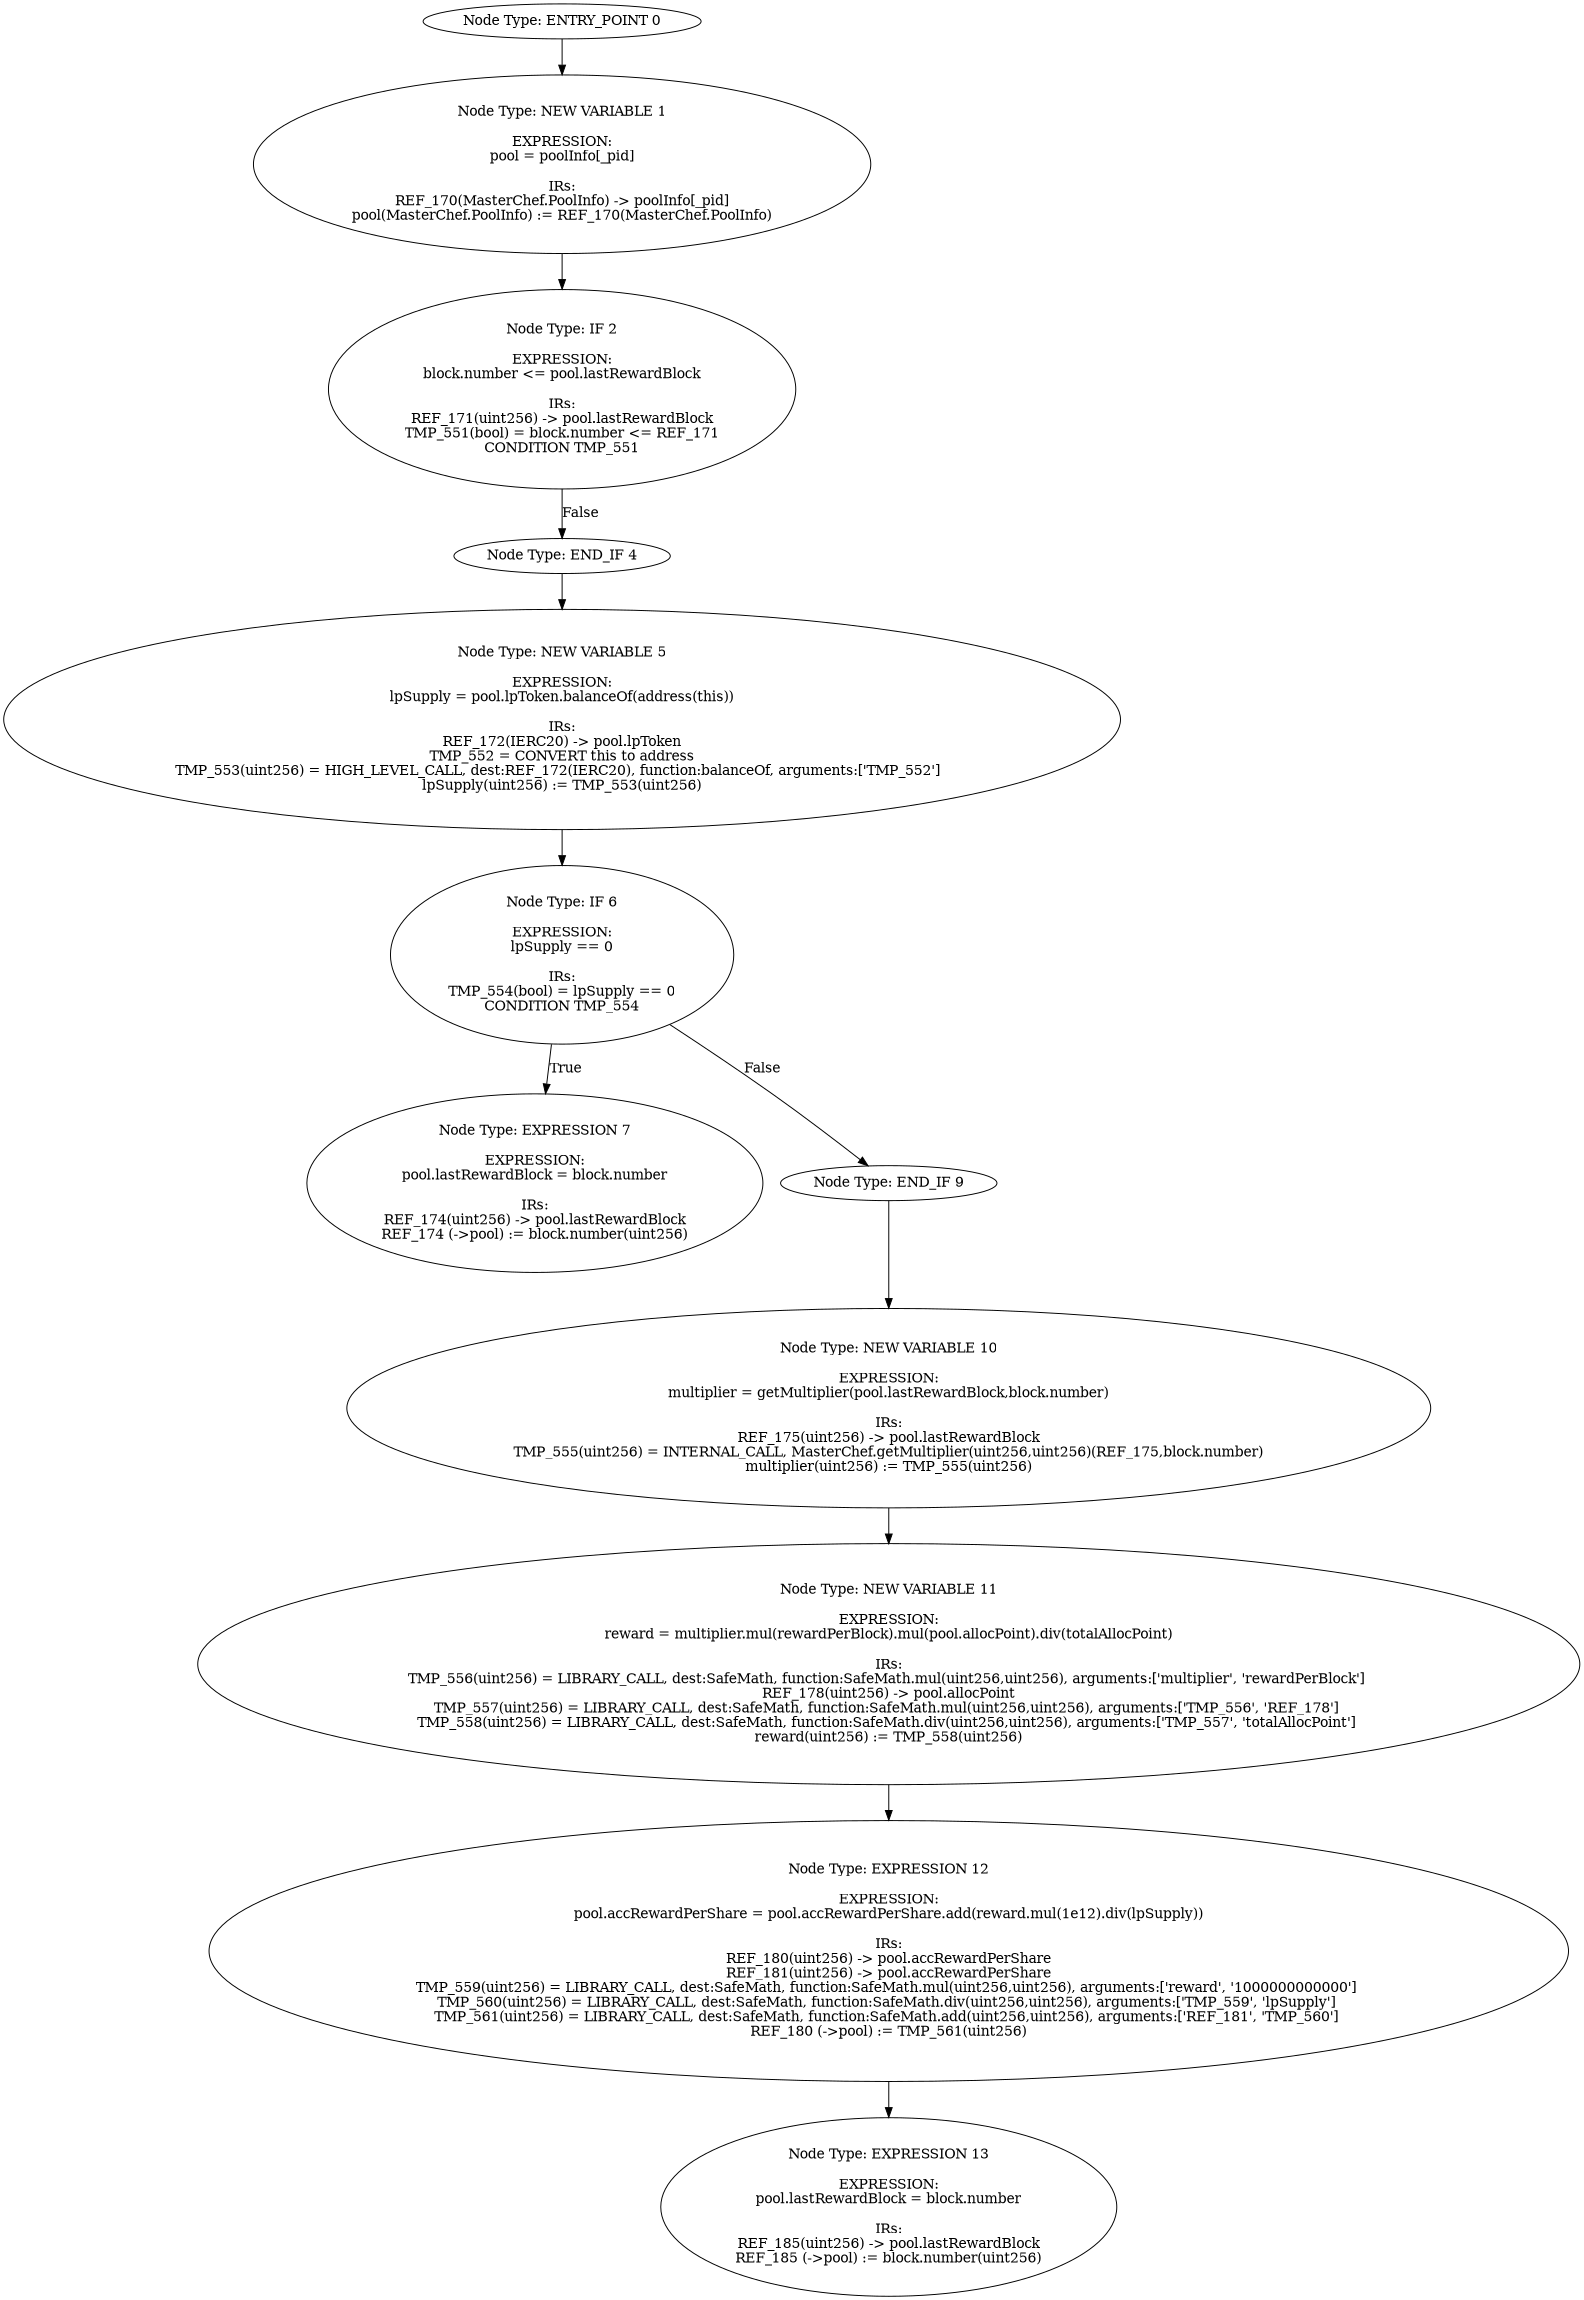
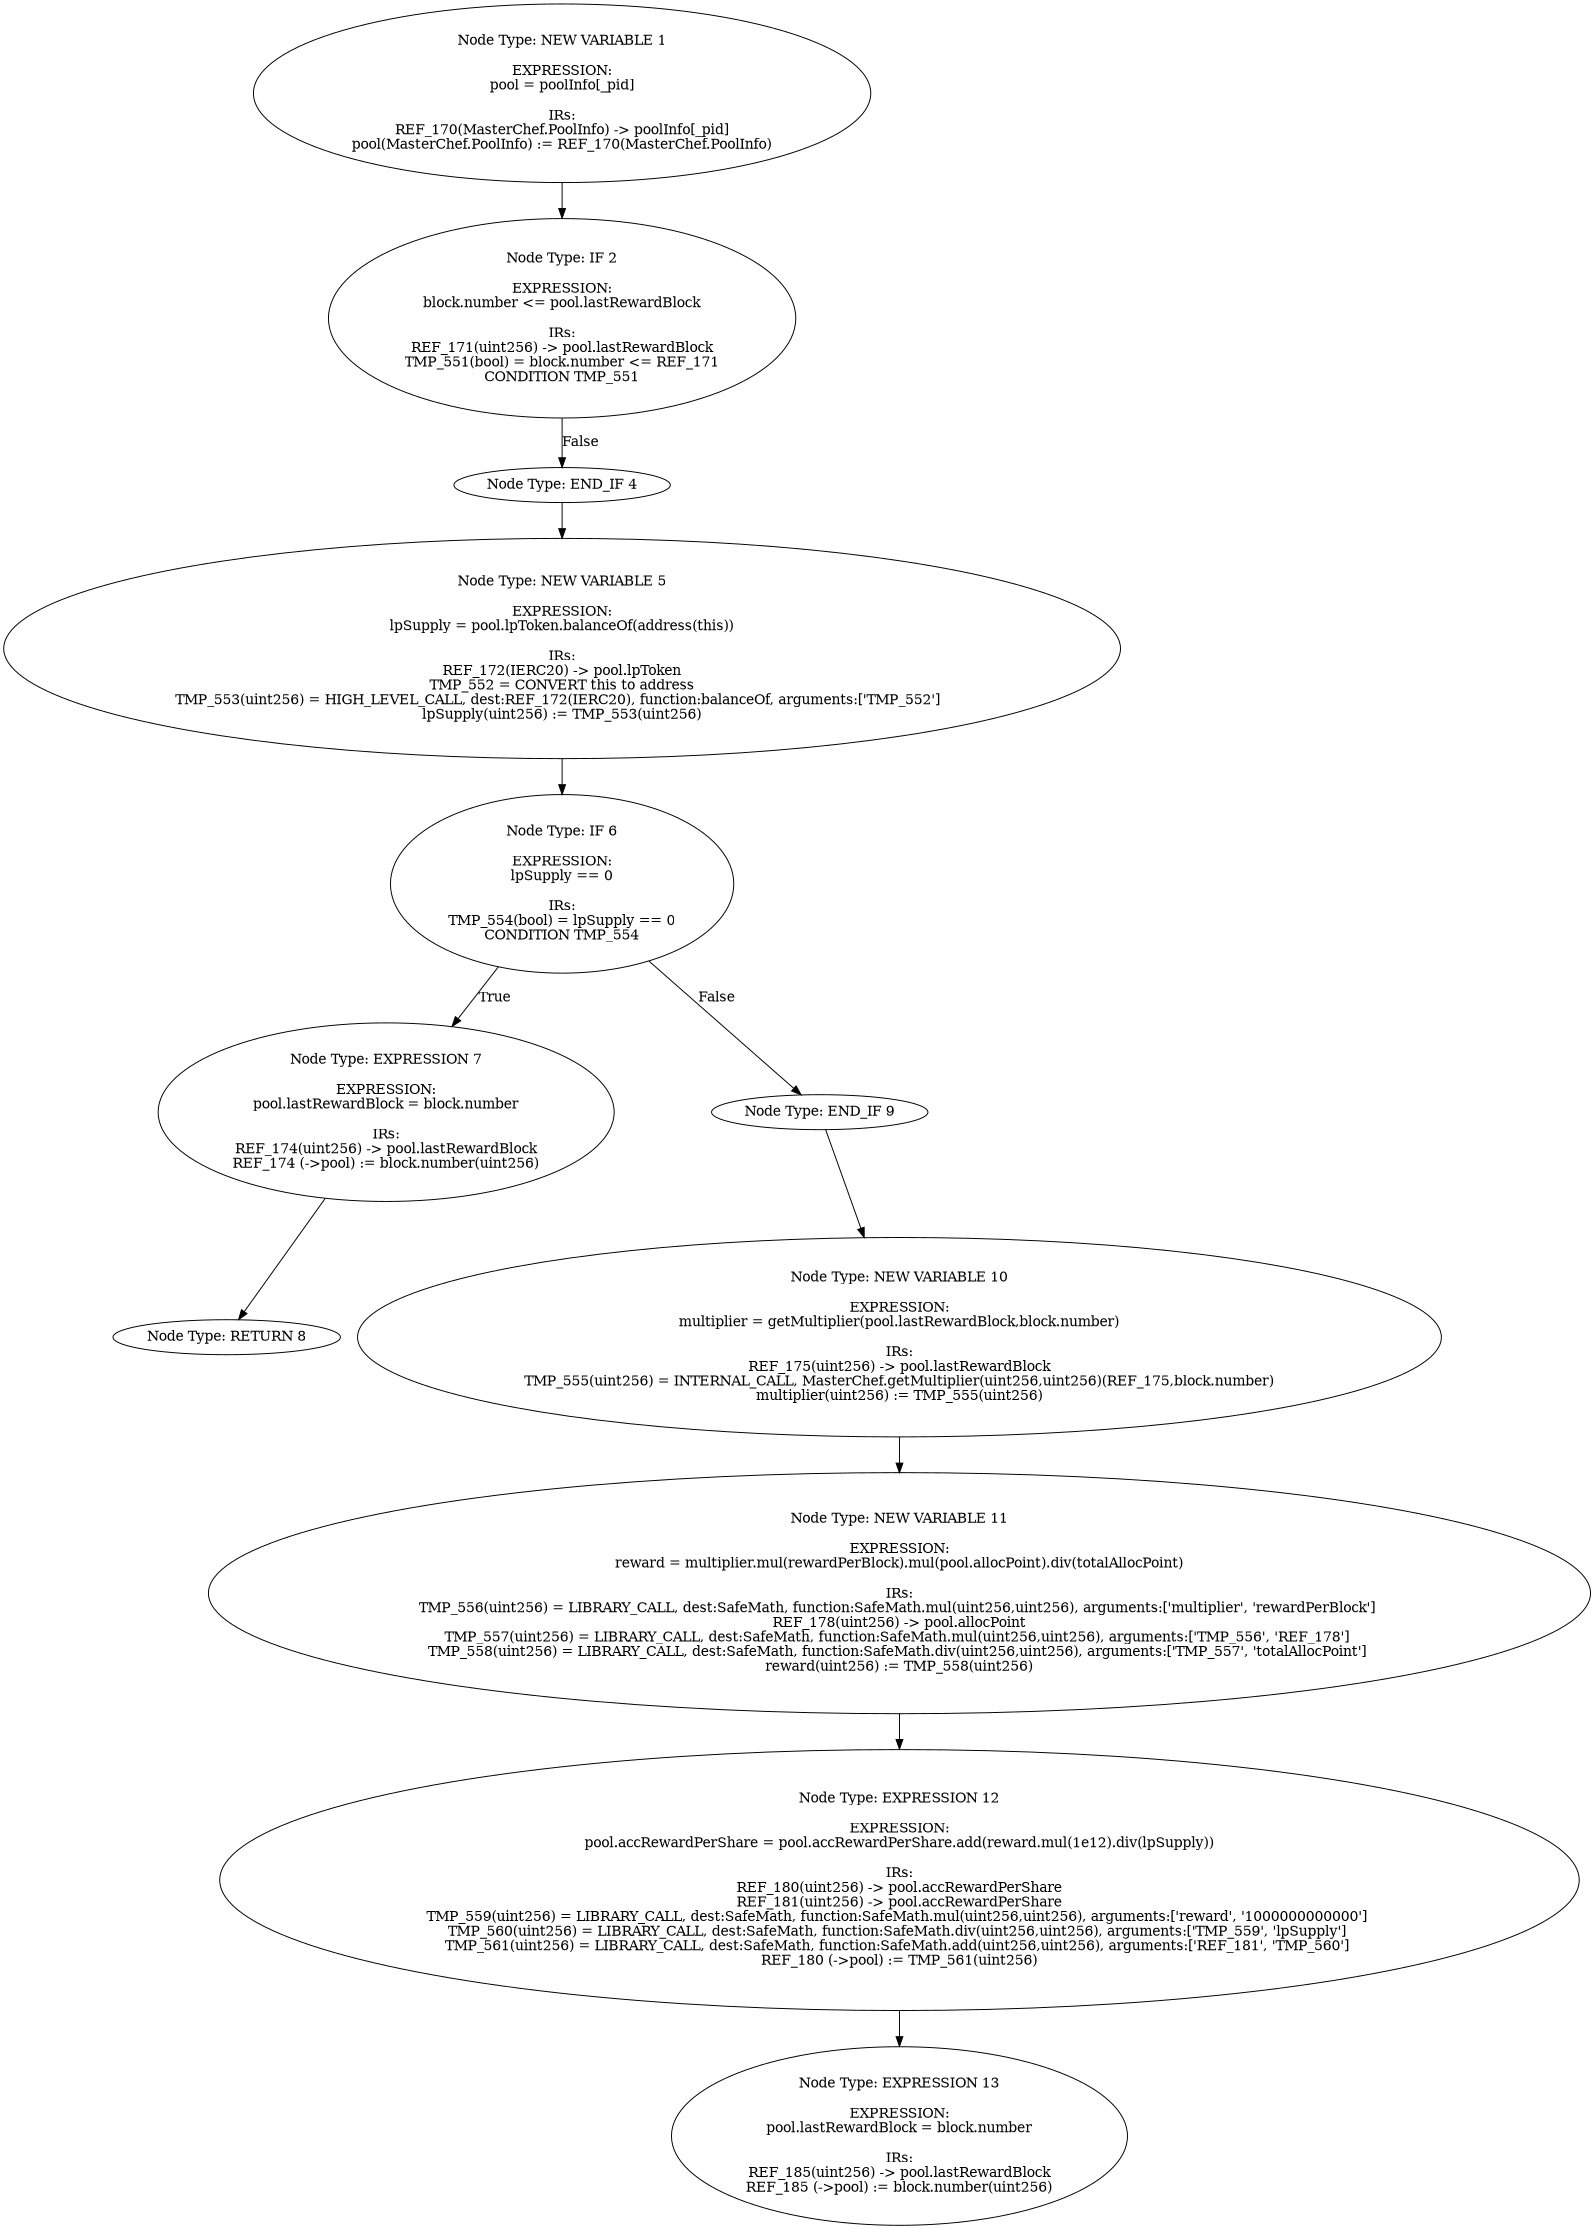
(562, 21) -> none
none -> (227, 1337)
